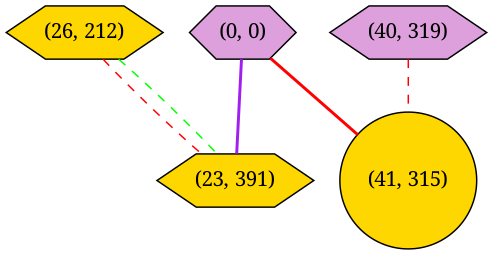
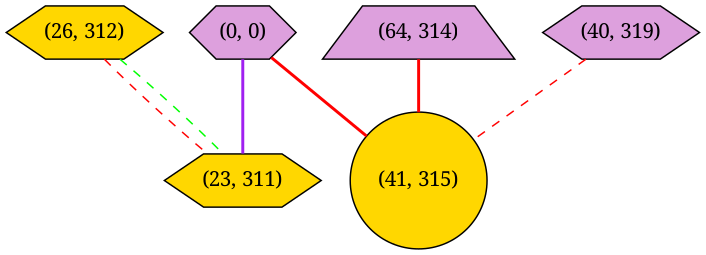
(85, 33) -> (85, 33)
none -> (419, 33)
(235, 181) -> (243, 181)
